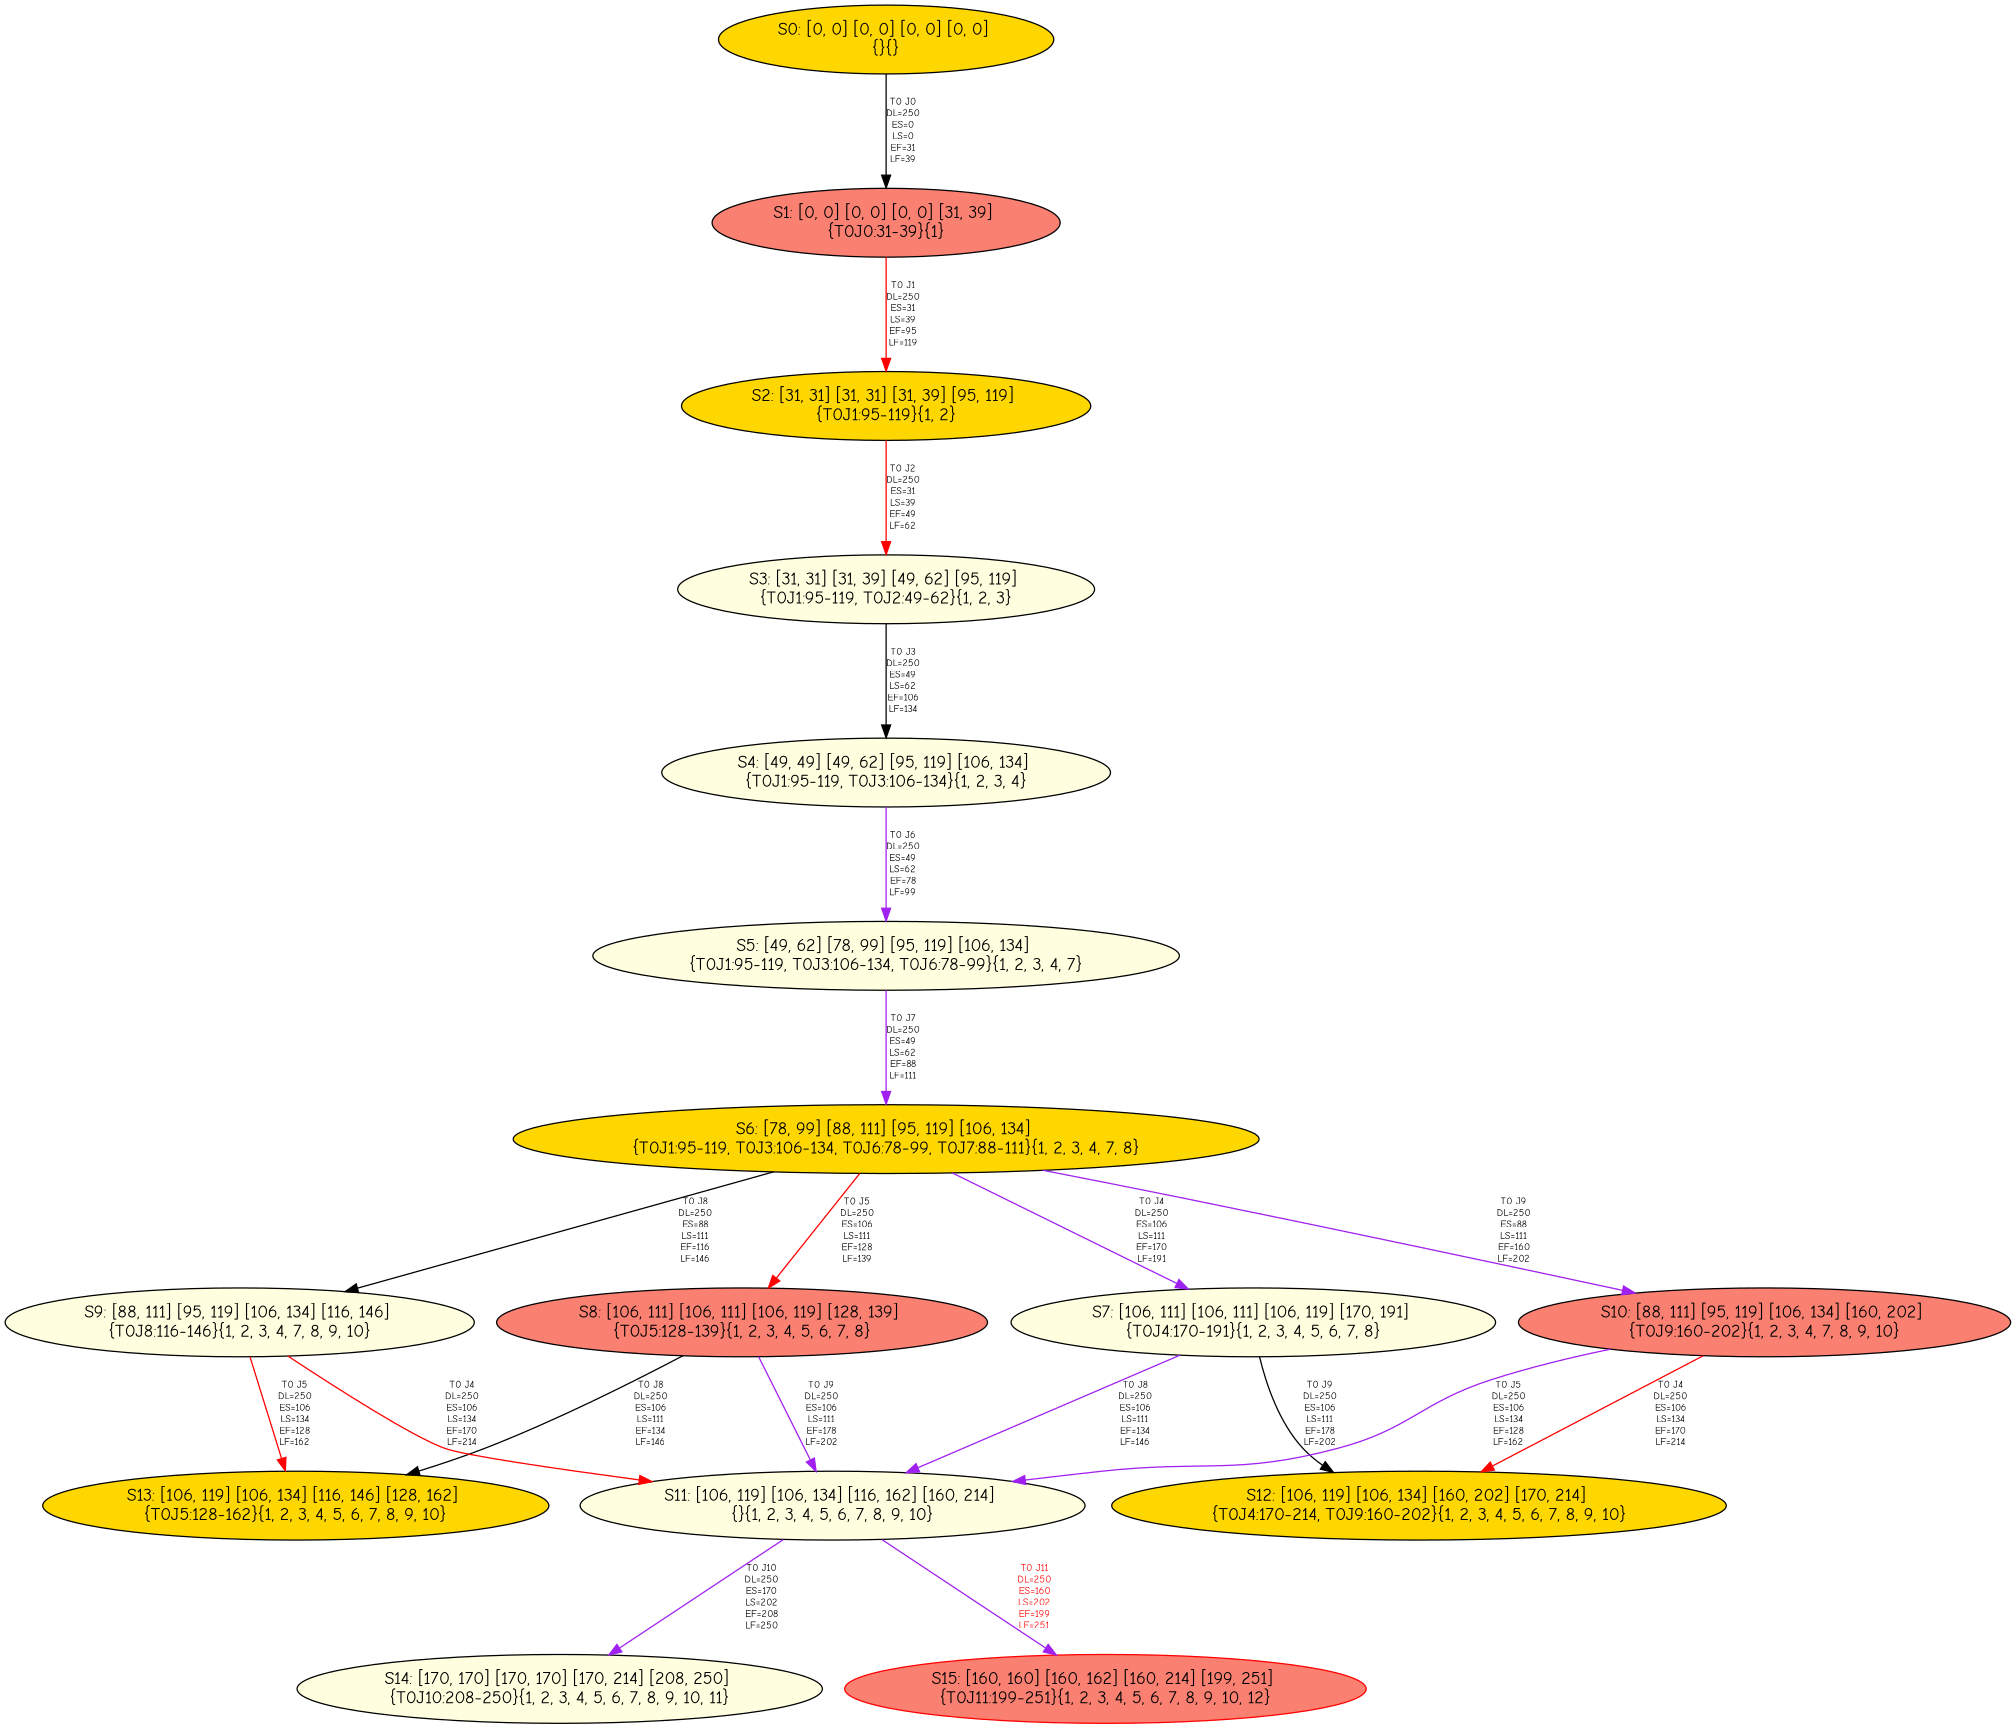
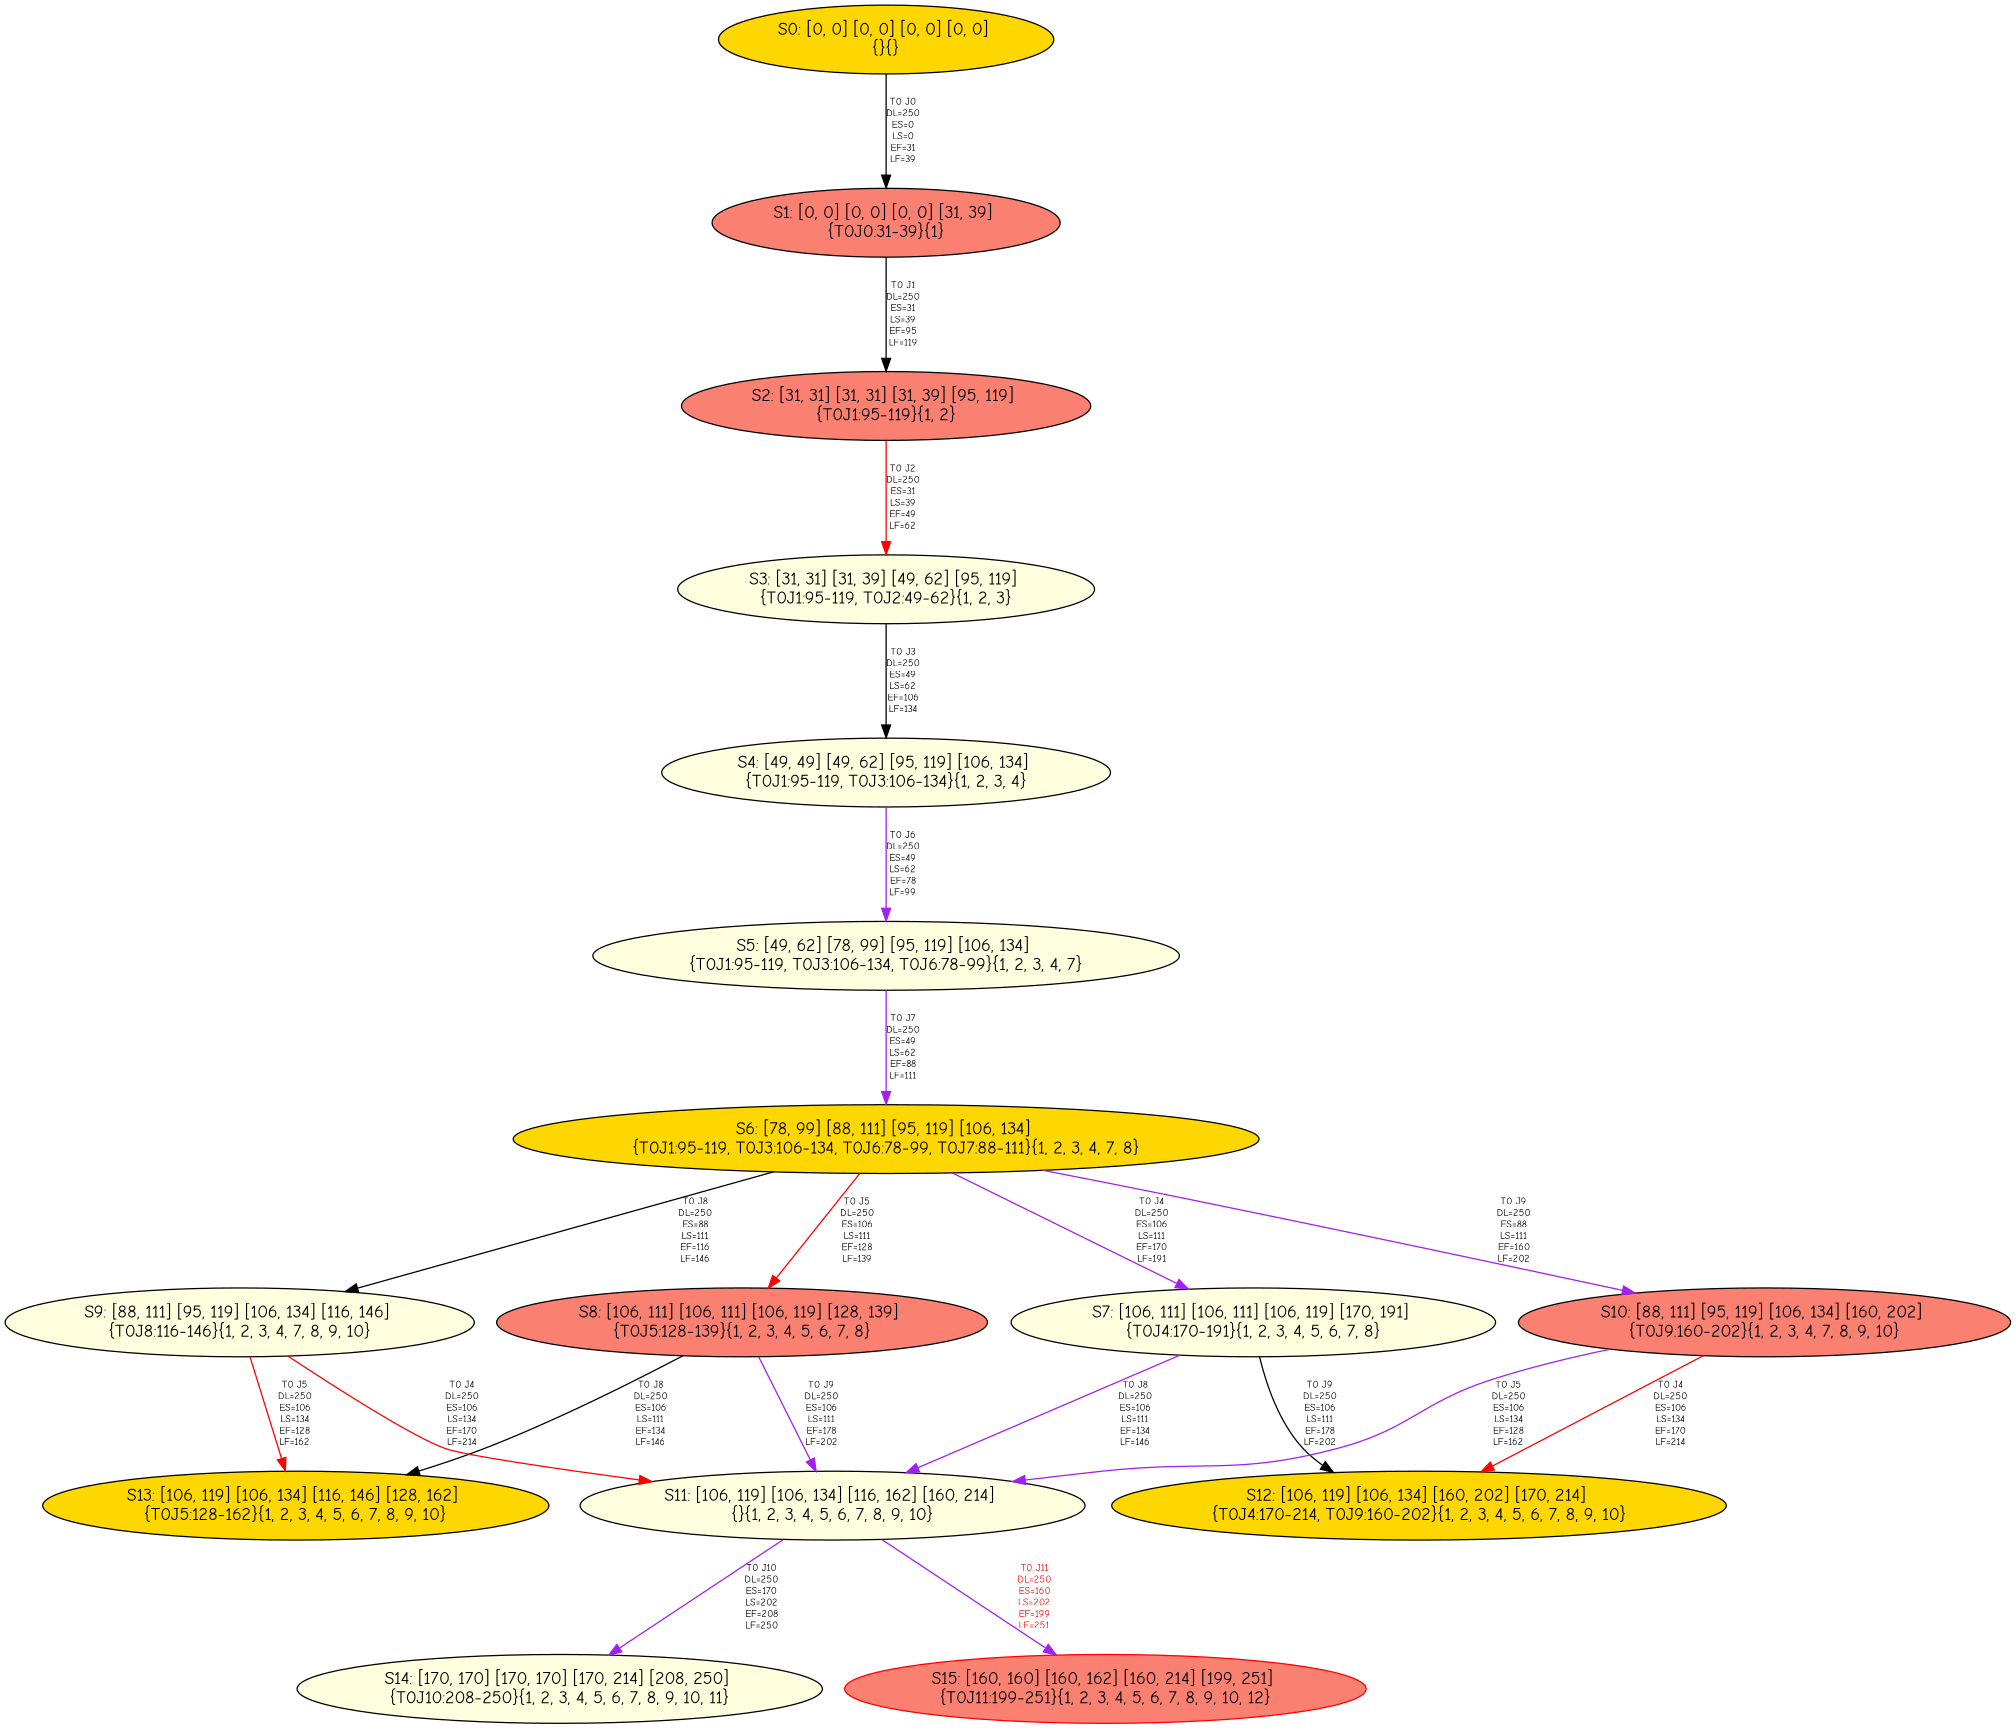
(886, 308) -> (886, 308)
(886, 406) -> (886, 406)
